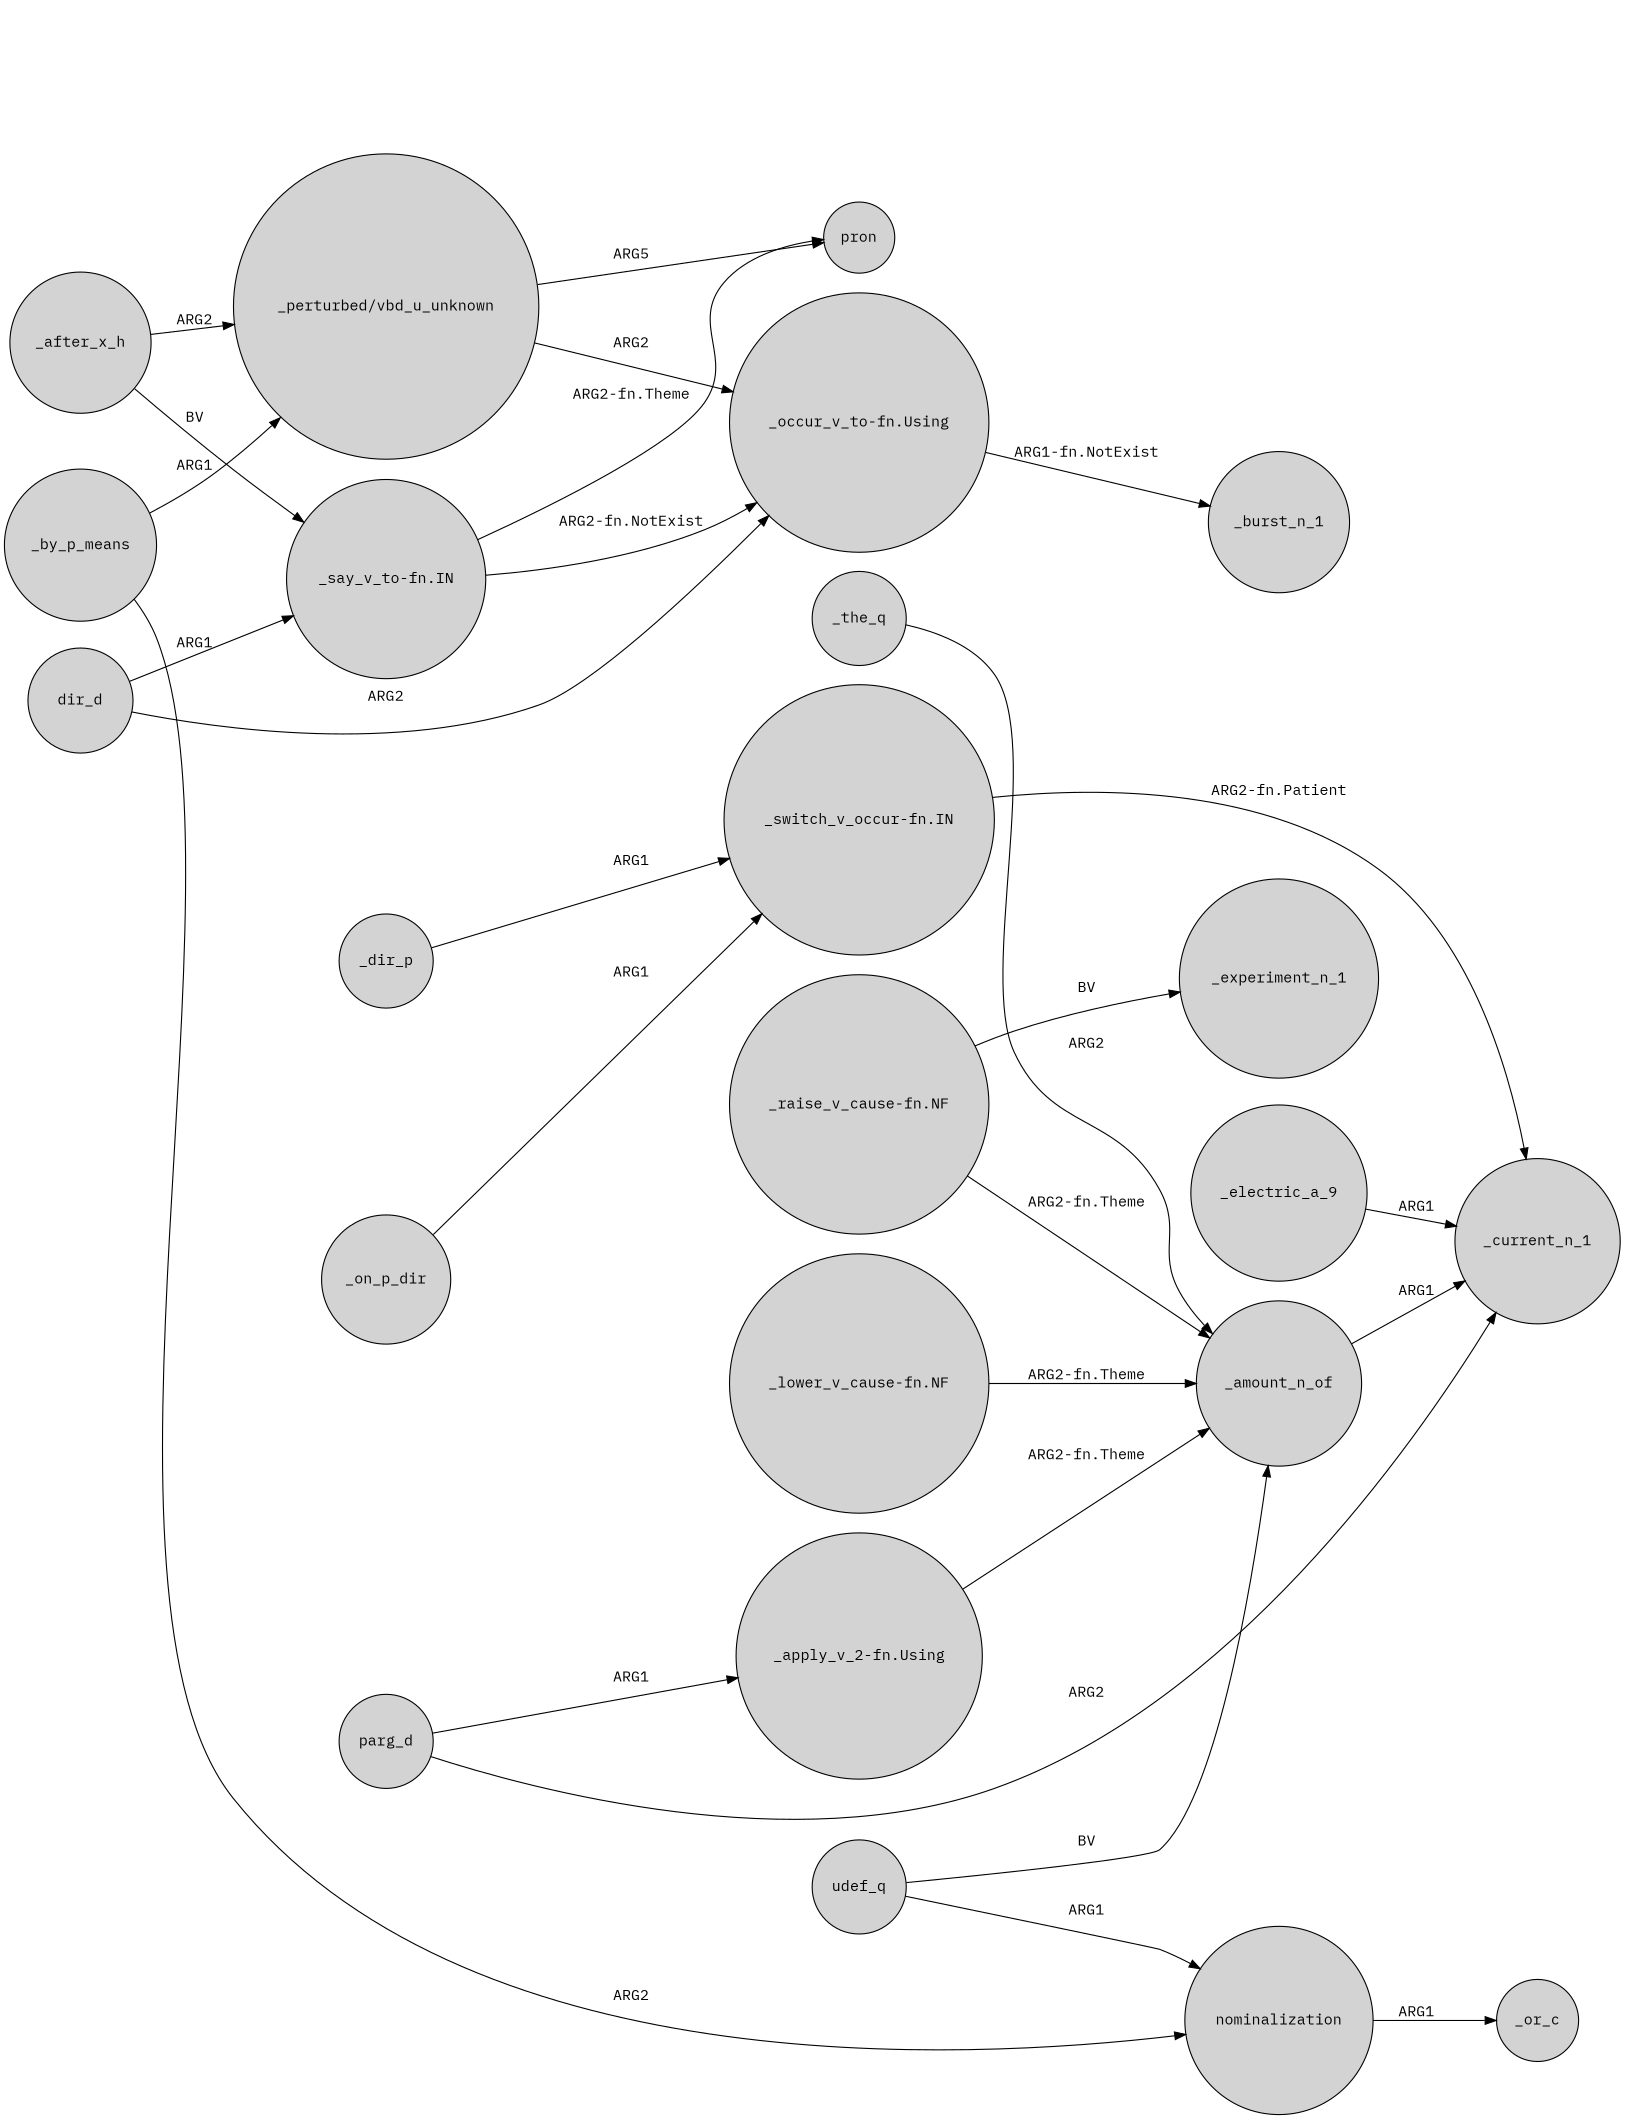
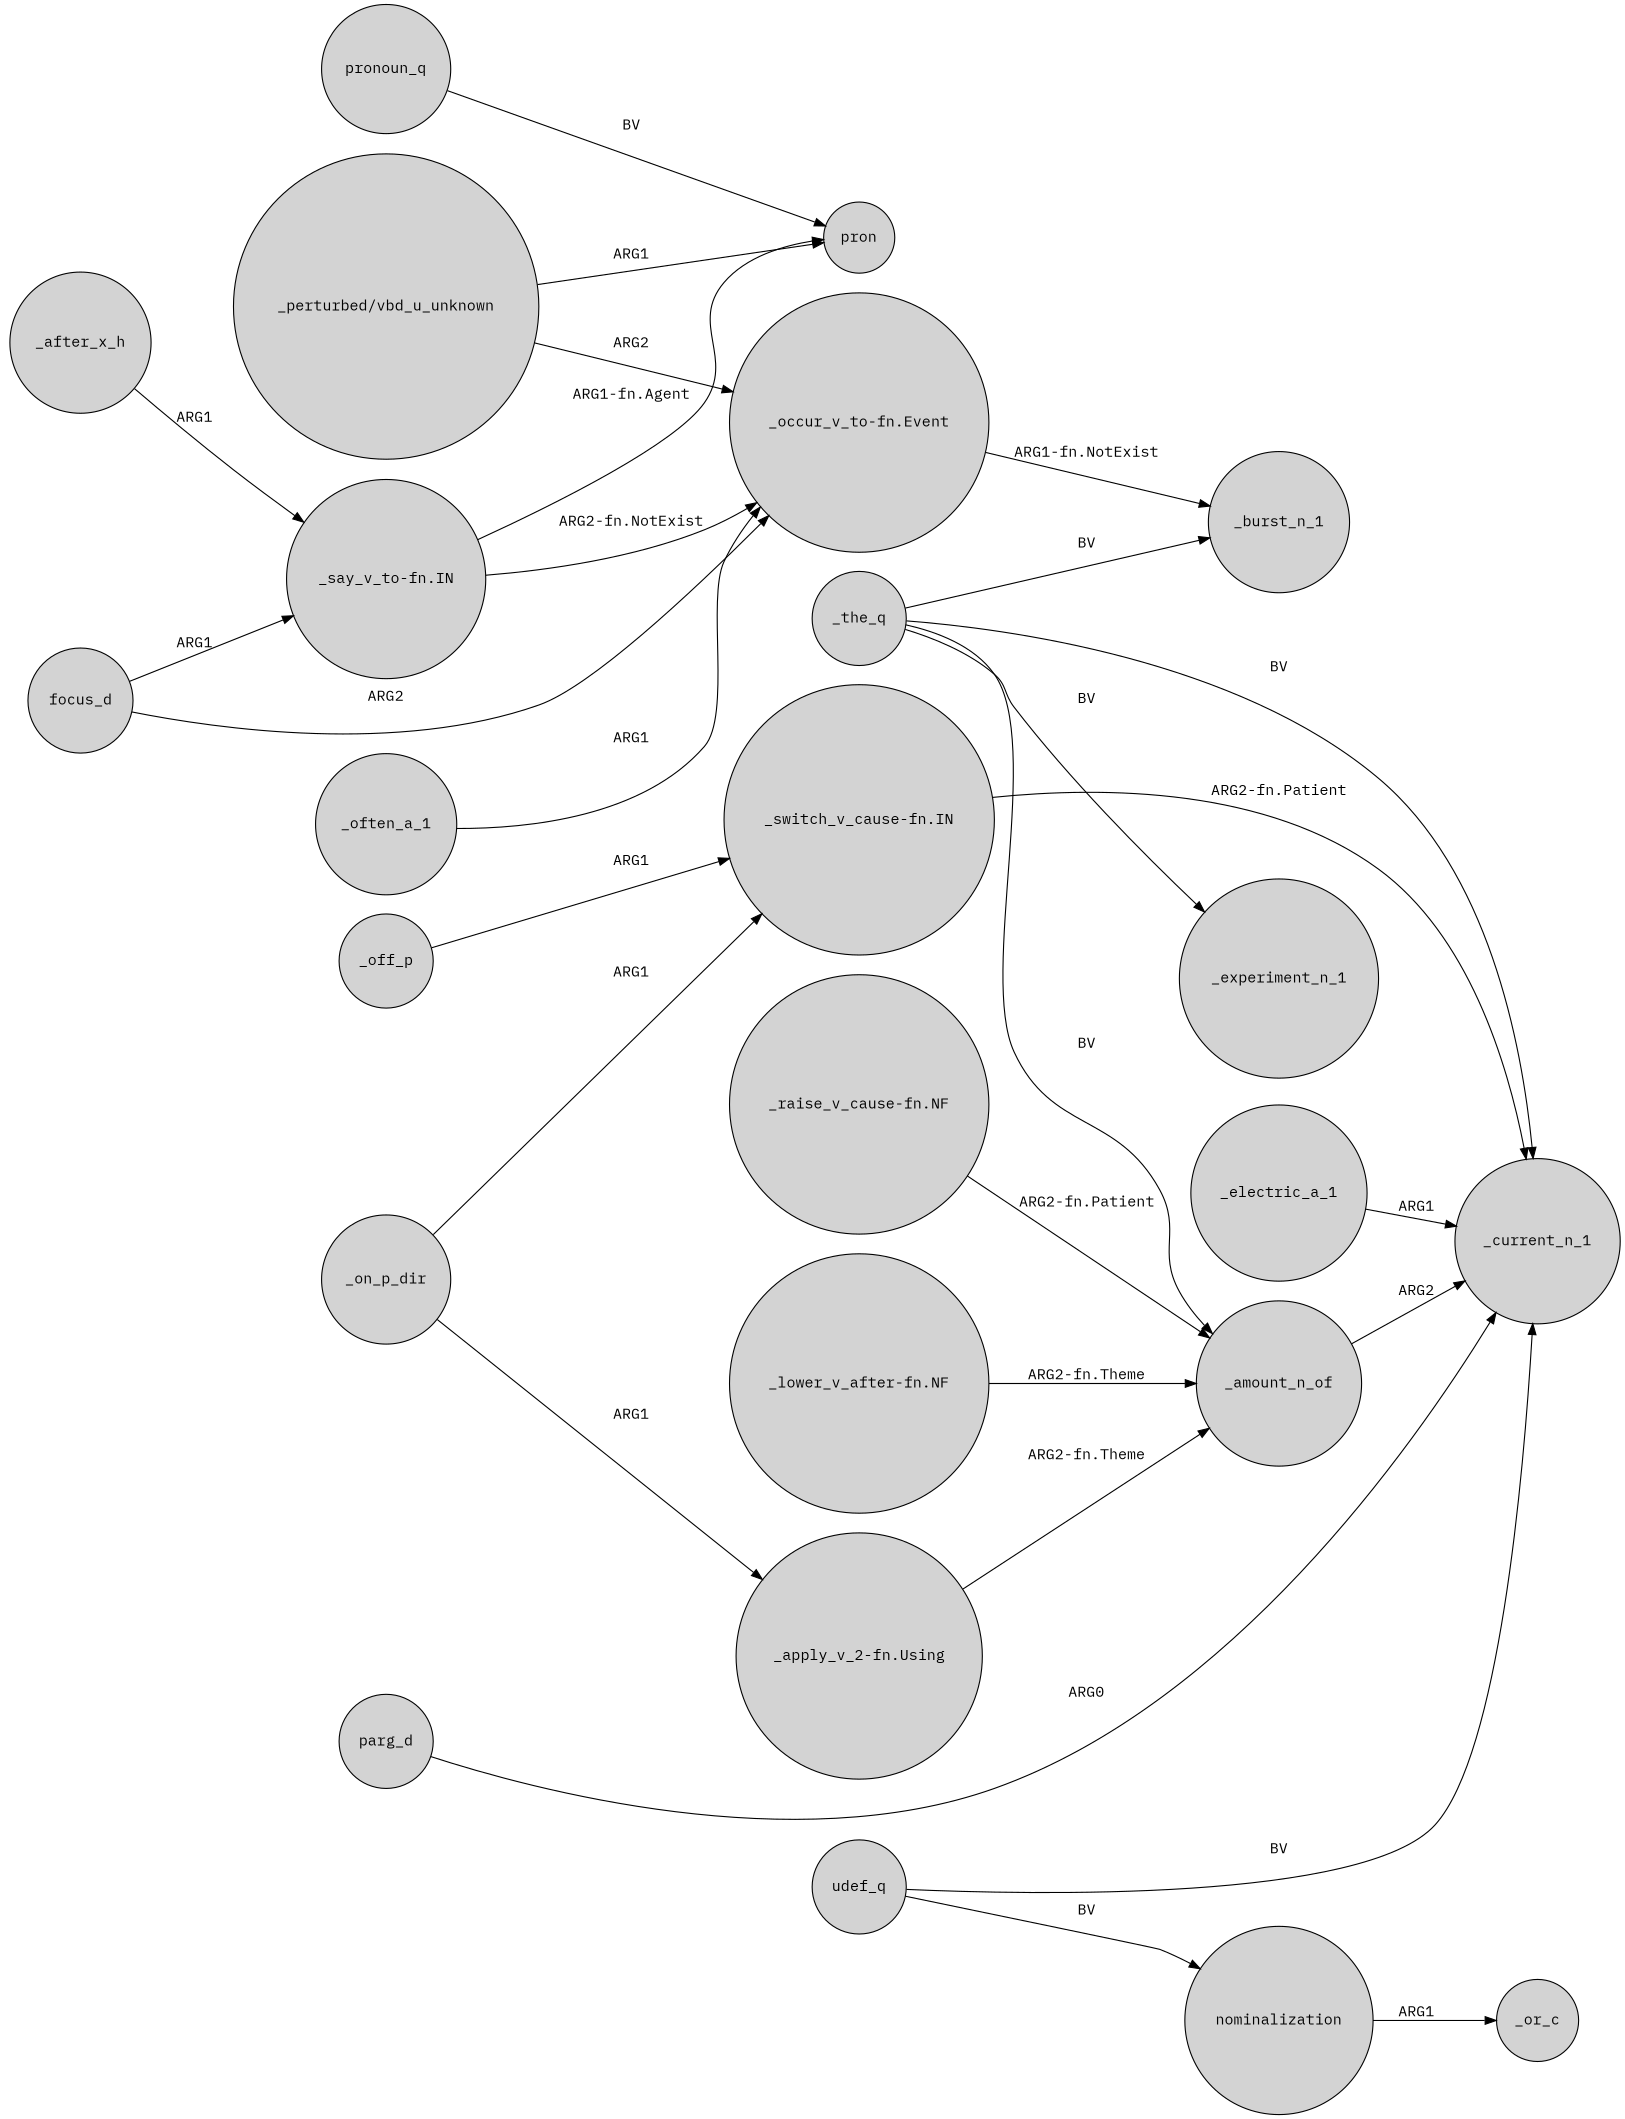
none -> (386, 69)
(632, 255) -> (632, 255)
(187, 330) -> none
(632, 395) -> (632, 395)
(195, 418) -> (195, 418)
(859, 423) -> (859, 423)
(80, 545) -> none
none -> (1052, 574)
(80, 701) -> (80, 701)
none -> (1340, 750)
(859, 820) -> (859, 820)
none -> (386, 824)
(386, 961) -> (386, 961)
(1071, 1015) -> (1055, 757)
(1087, 1044) -> (1087, 1044)
(1279, 1193) -> (1279, 1193)
(1087, 1202) -> (1087, 1202)
(1417, 1291) -> (1417, 1291)
(859, 1383) -> (859, 1383)
(1087, 1693) -> (1087, 1693)
(580, 1706) -> (595, 1446)
(1195, 1792) -> (1420, 1835)
(1087, 1910) -> (1087, 1910)
